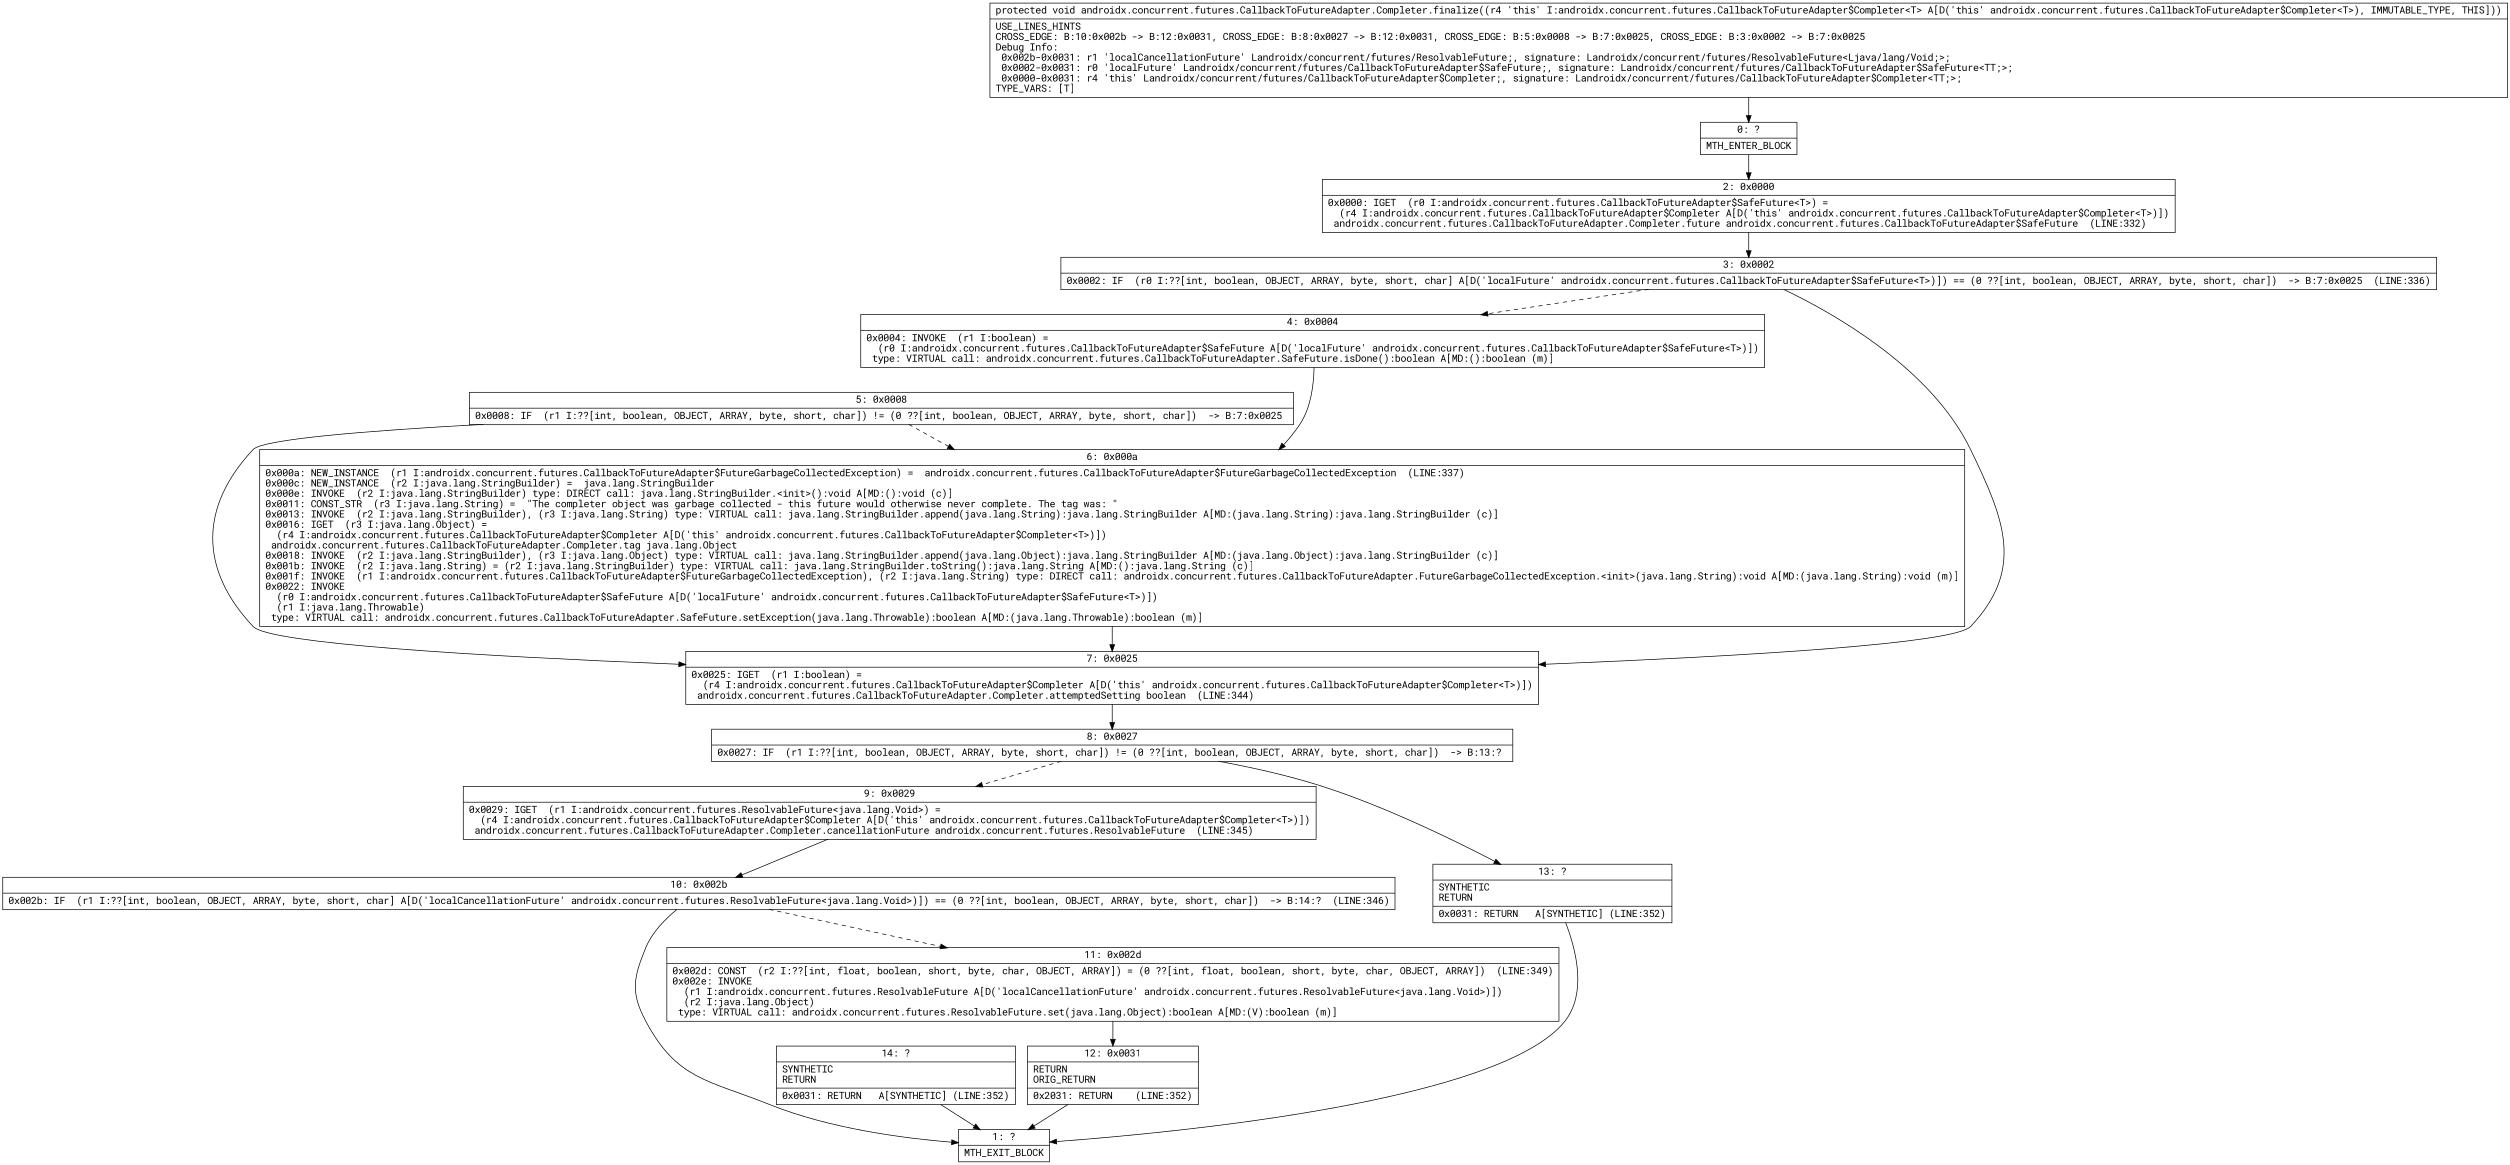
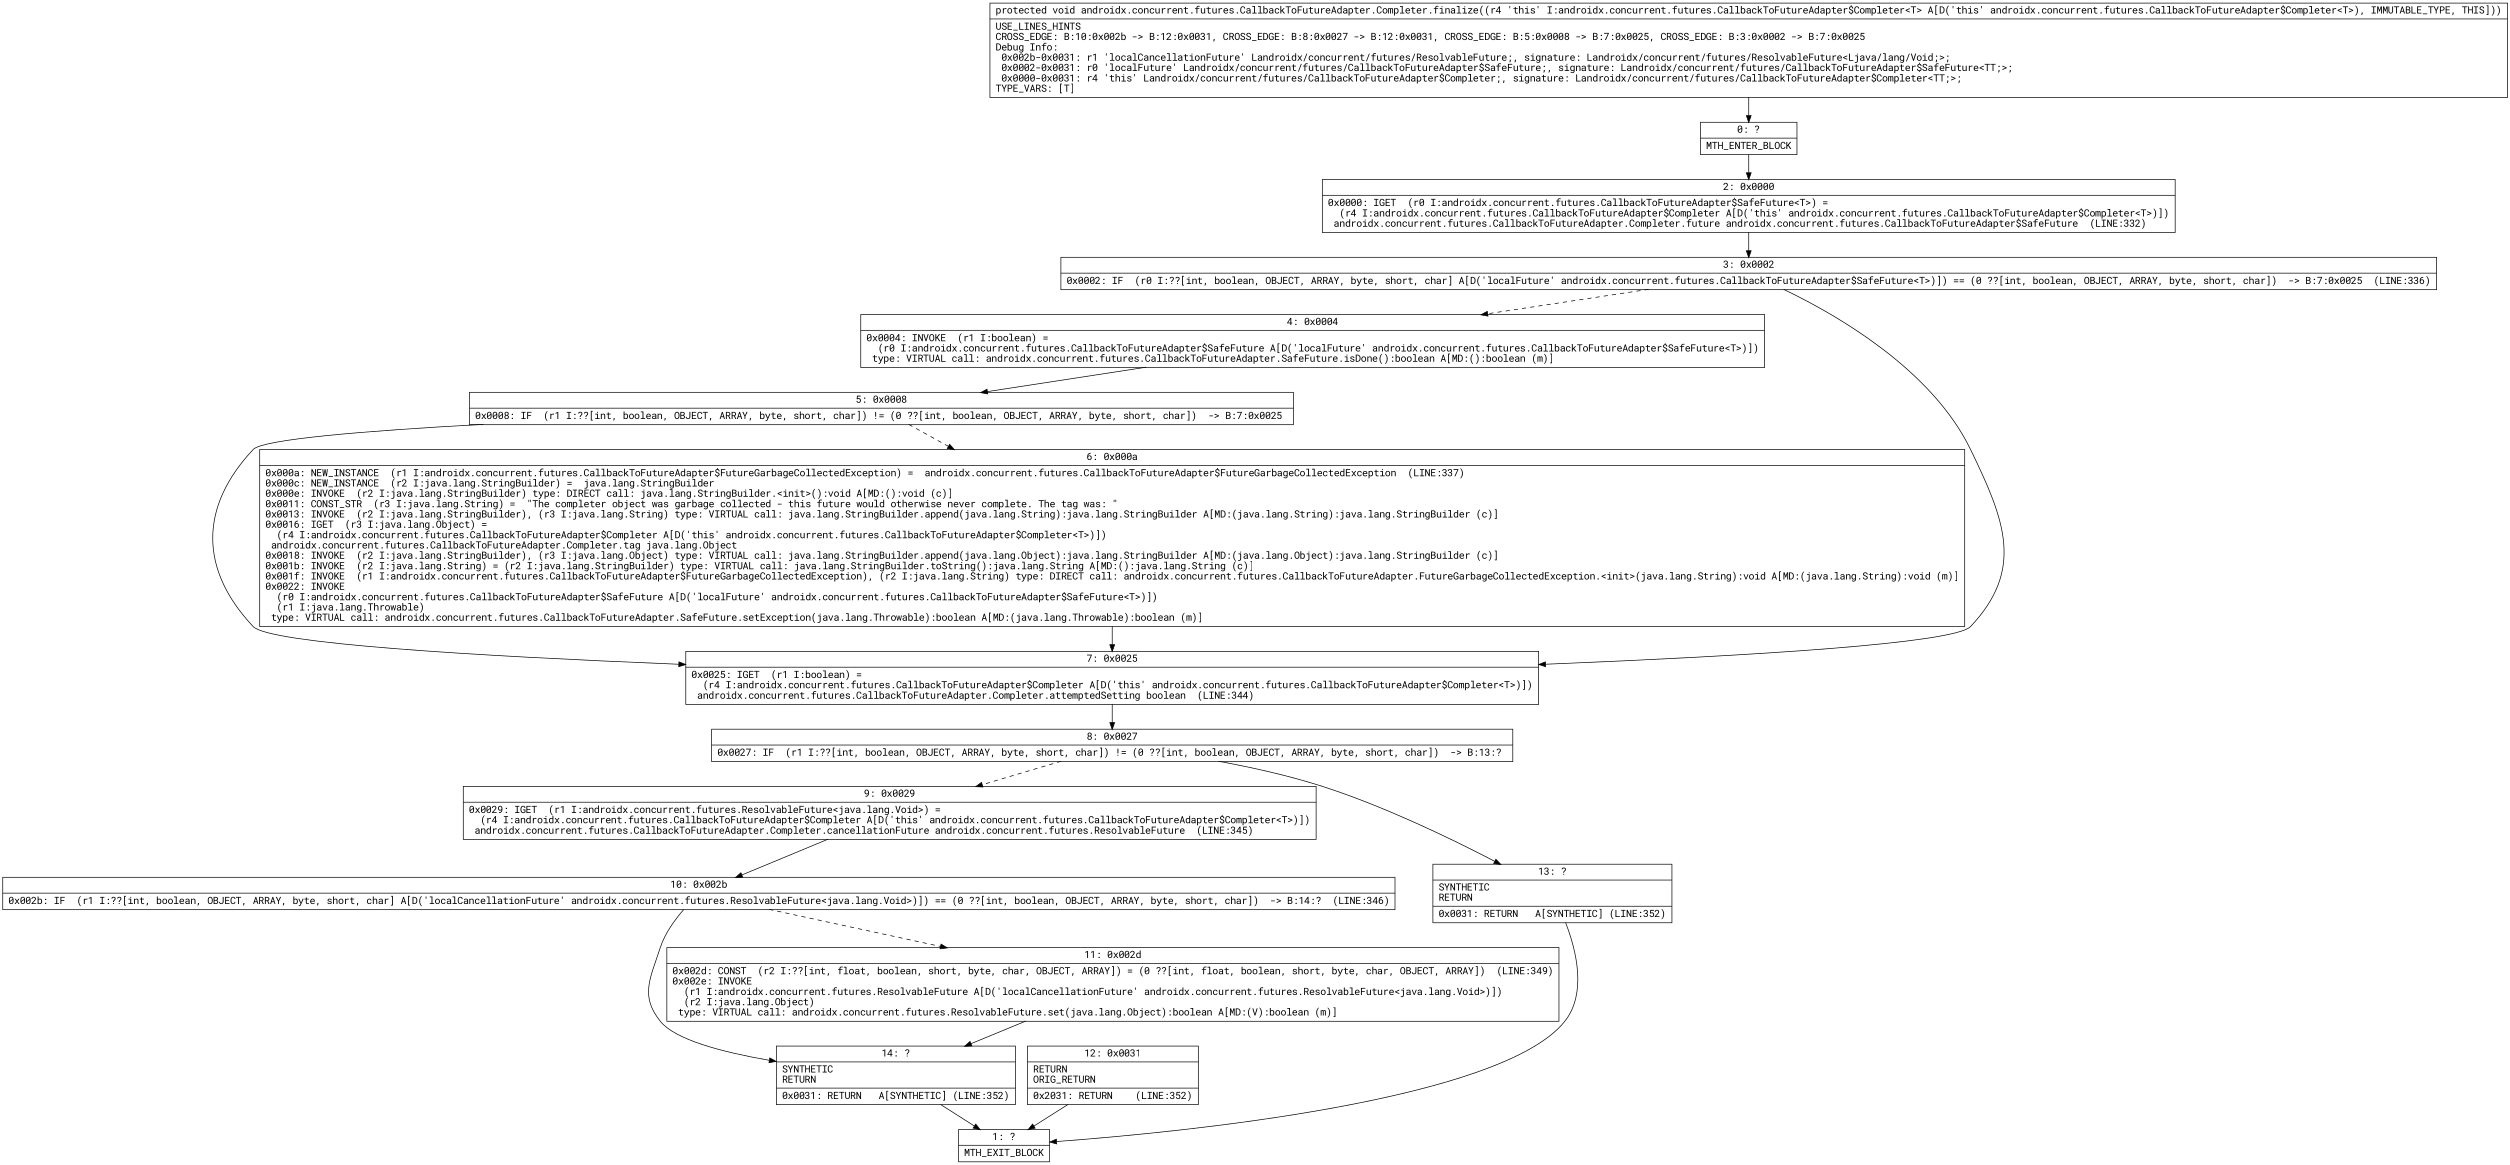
(1307, 409) -> (1067, 379)
(1113, 1030) -> (998, 1032)
(725, 1088) -> (659, 1019)
